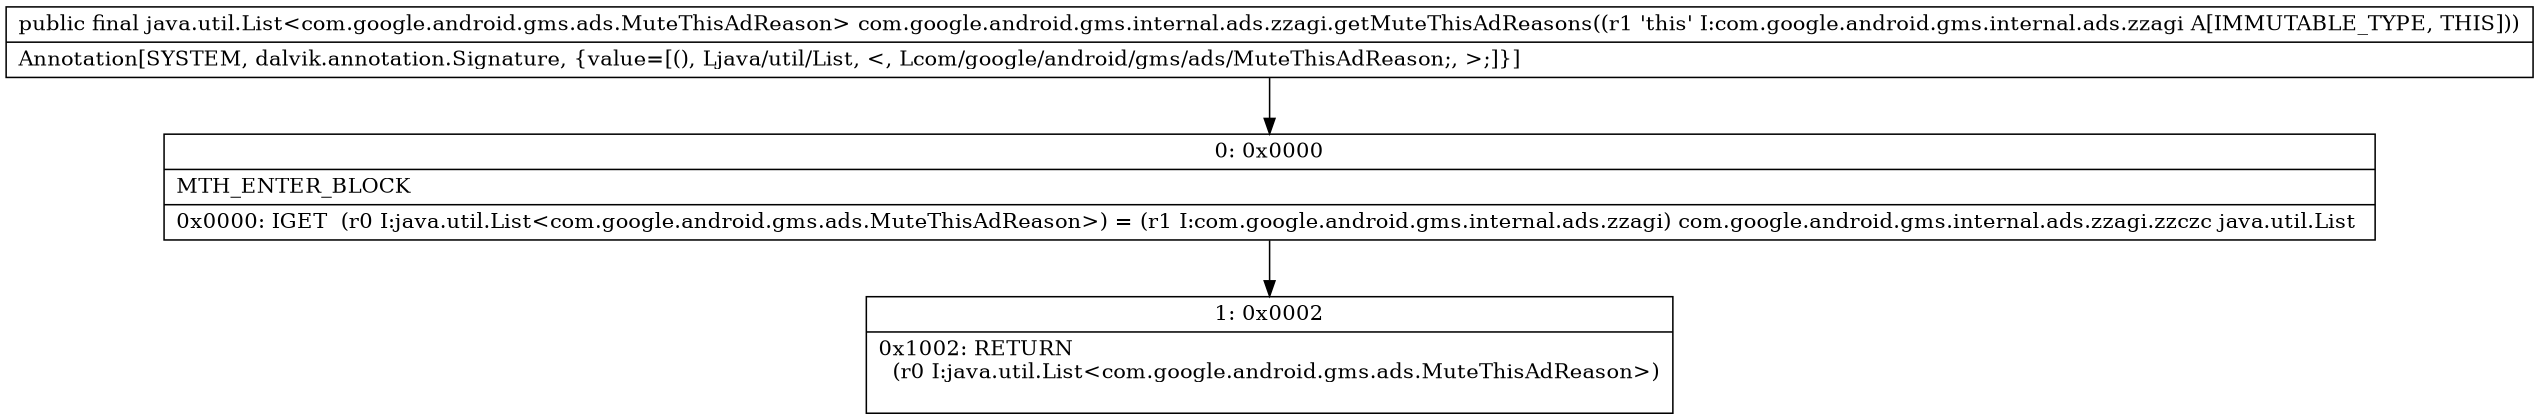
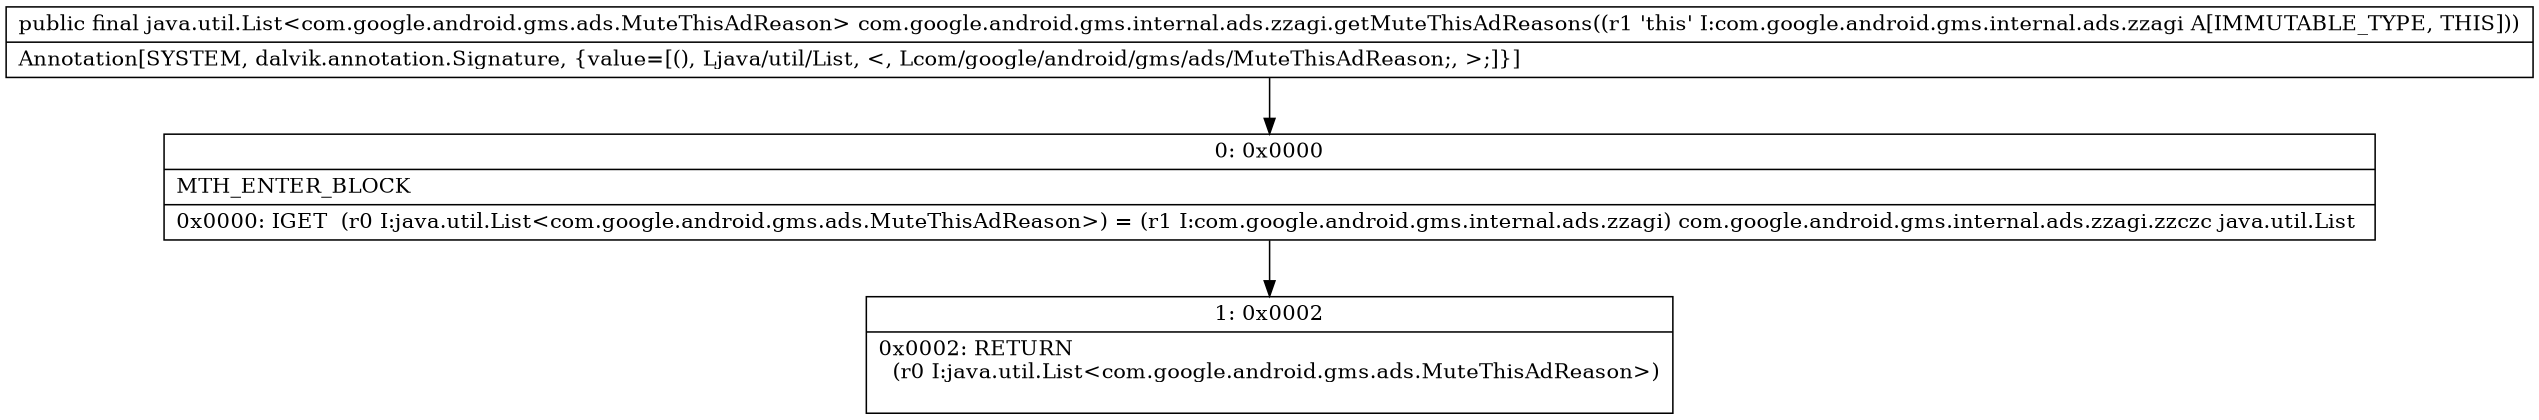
(983, 349) -> (983, 349)
